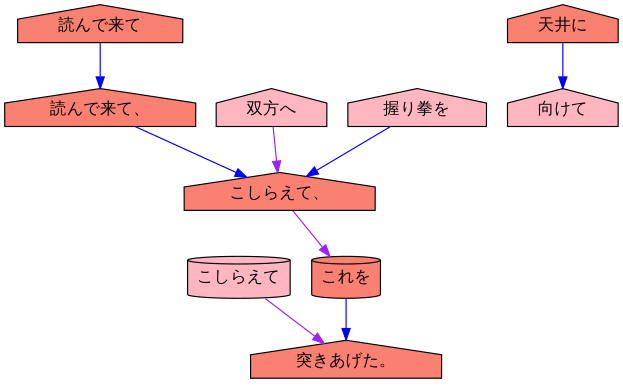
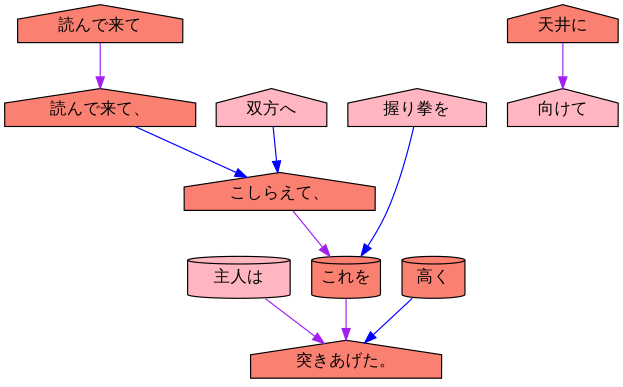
(100, 60) -> (100, 60)
(563, 60) -> (563, 60)
(275, 144) -> (275, 144)
(353, 148) -> (396, 188)
(239, 277) -> (239, 277)
none -> (433, 277)
(346, 314) -> (346, 314)
